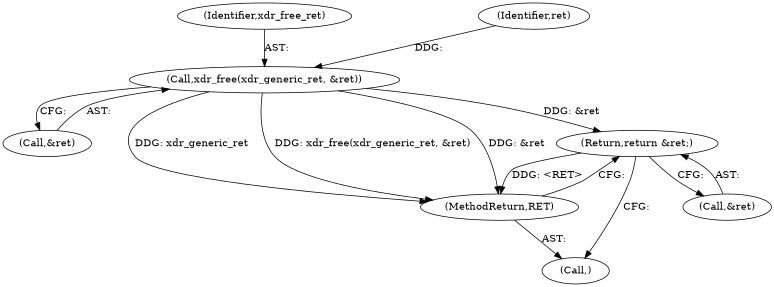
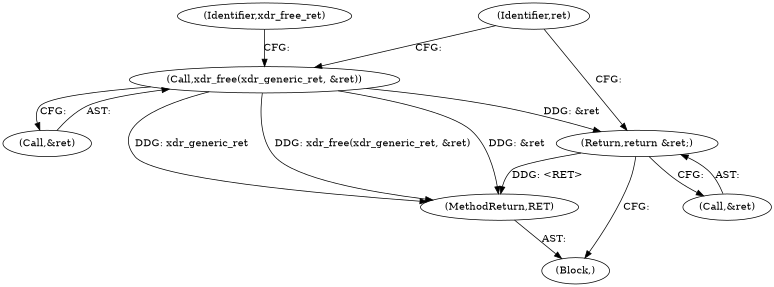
(278, 48) -> (278, 48)
(430, 48) -> (430, 48)
(580, 182) -> (583, 77)
(576, 271) -> (576, 271)
